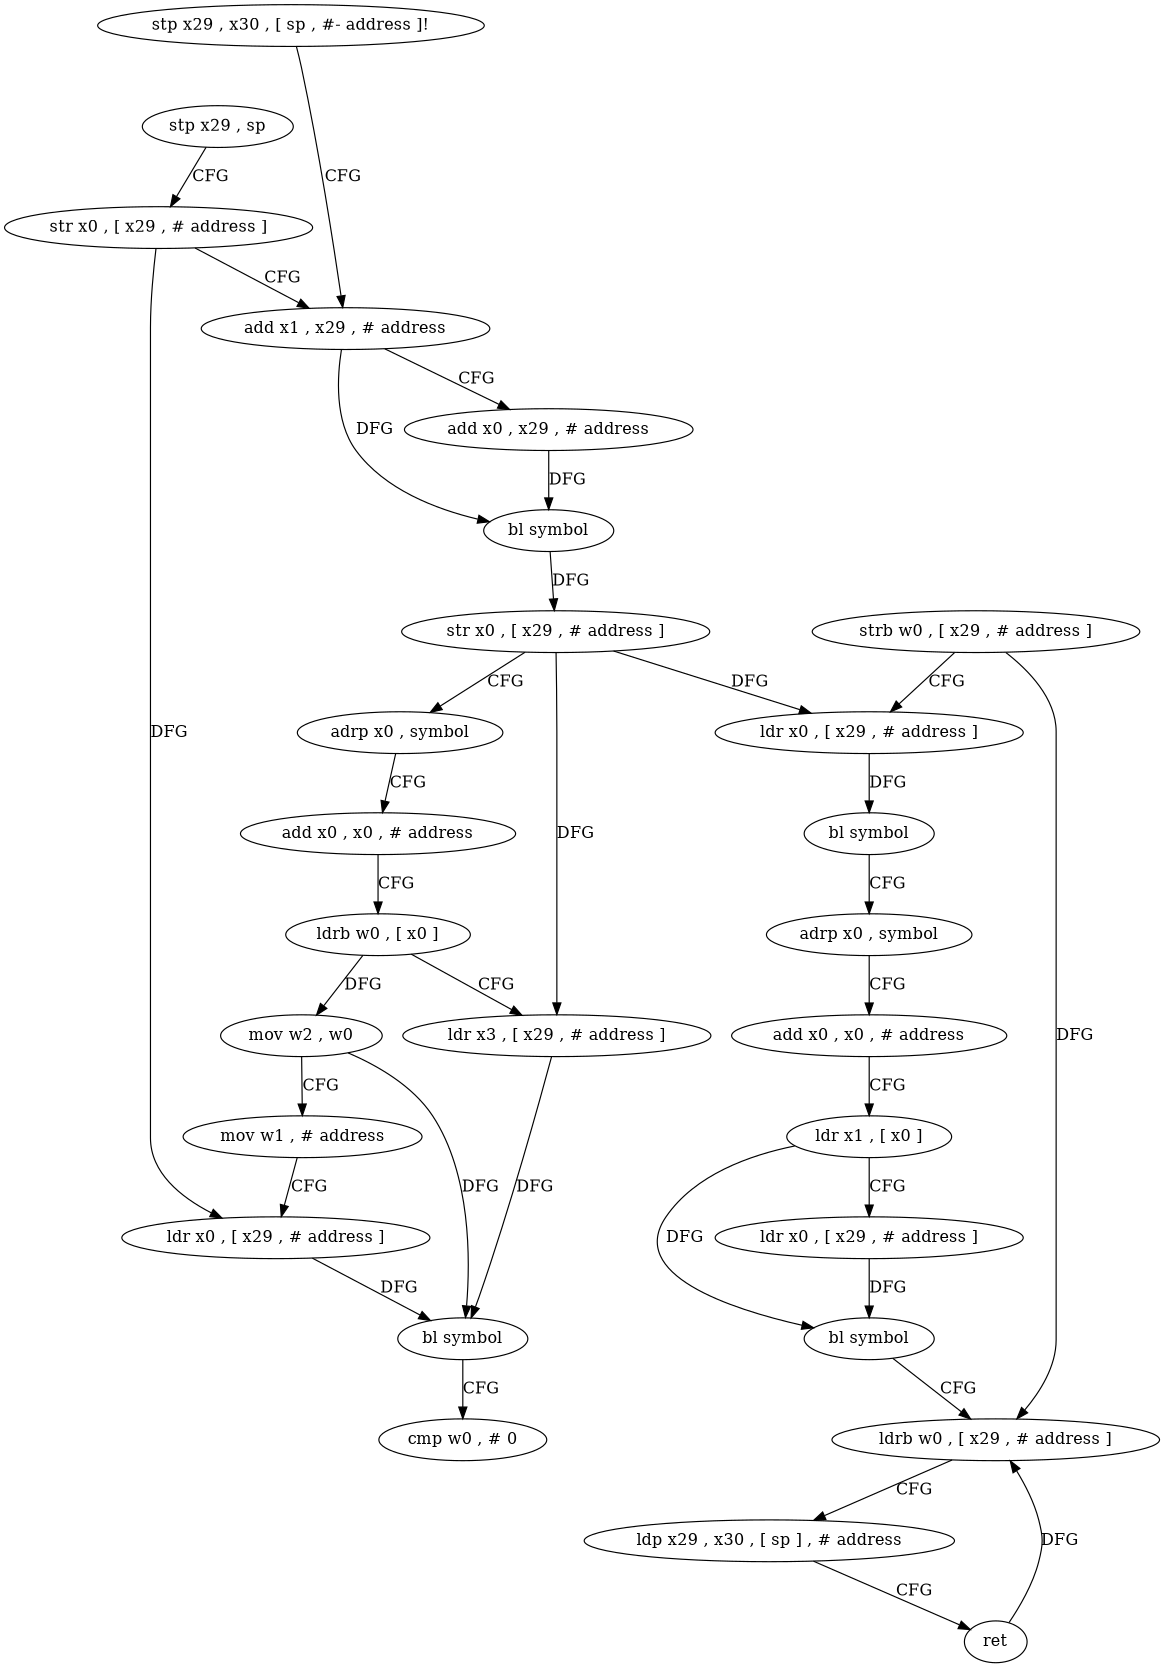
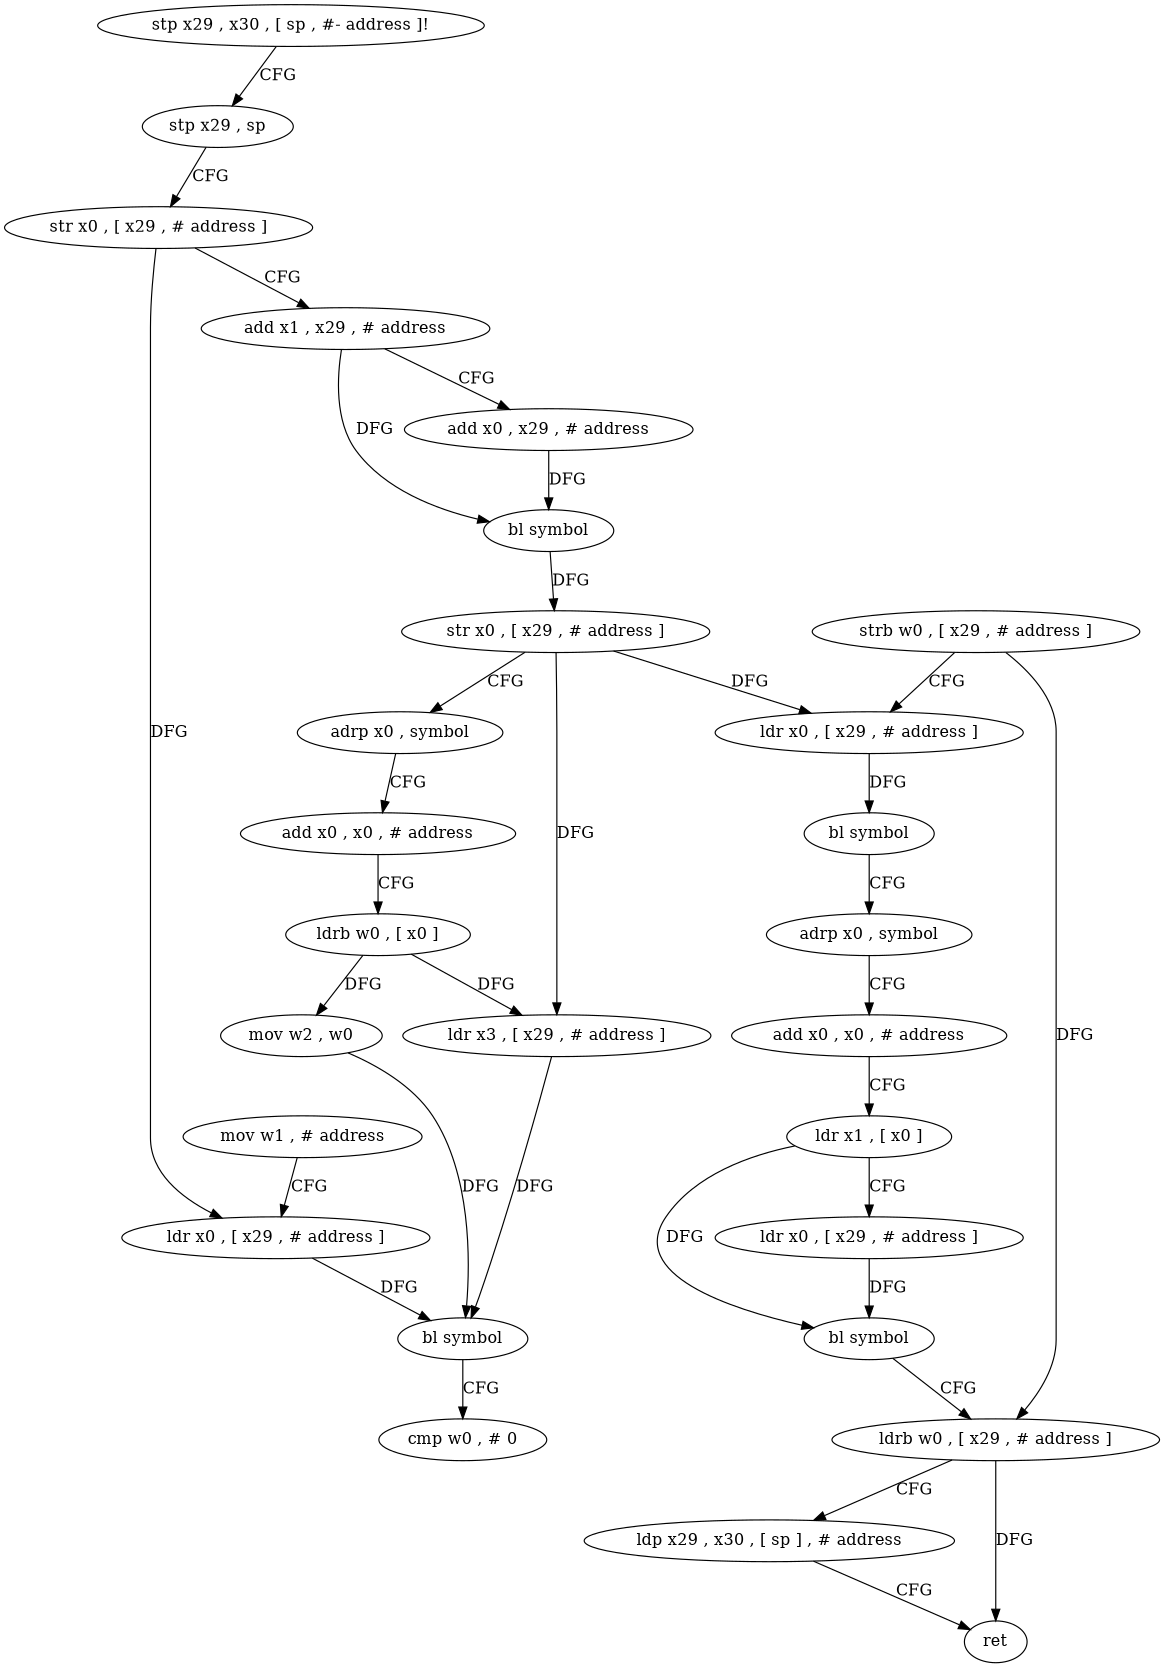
(321, 171) -> (258, 72)
(496, 985) -> (496, 985)
(302, 1080) -> none
(1042, 1548) -> (996, 1535)
